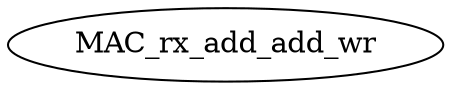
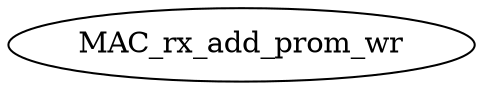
(226, 45) -> (242, 45)
